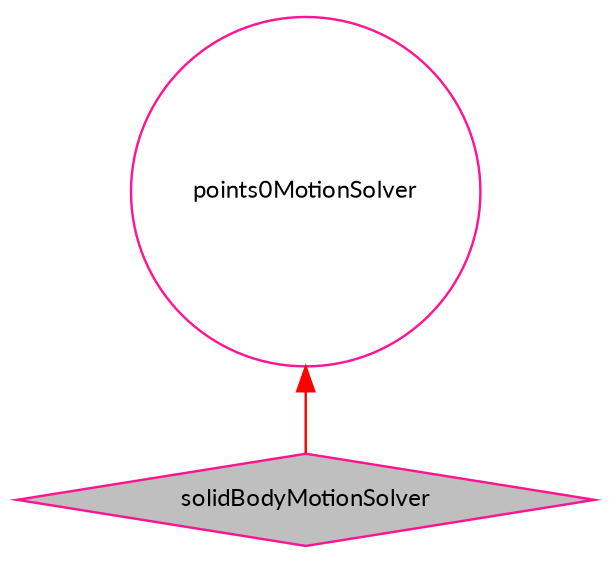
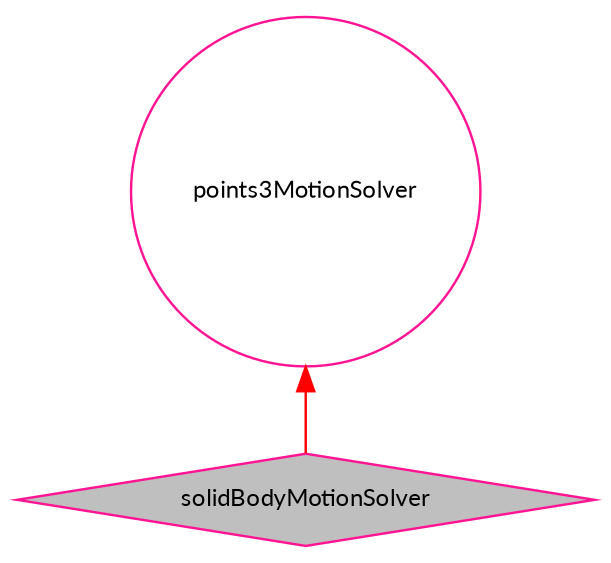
(306, 192) -> (306, 192)
